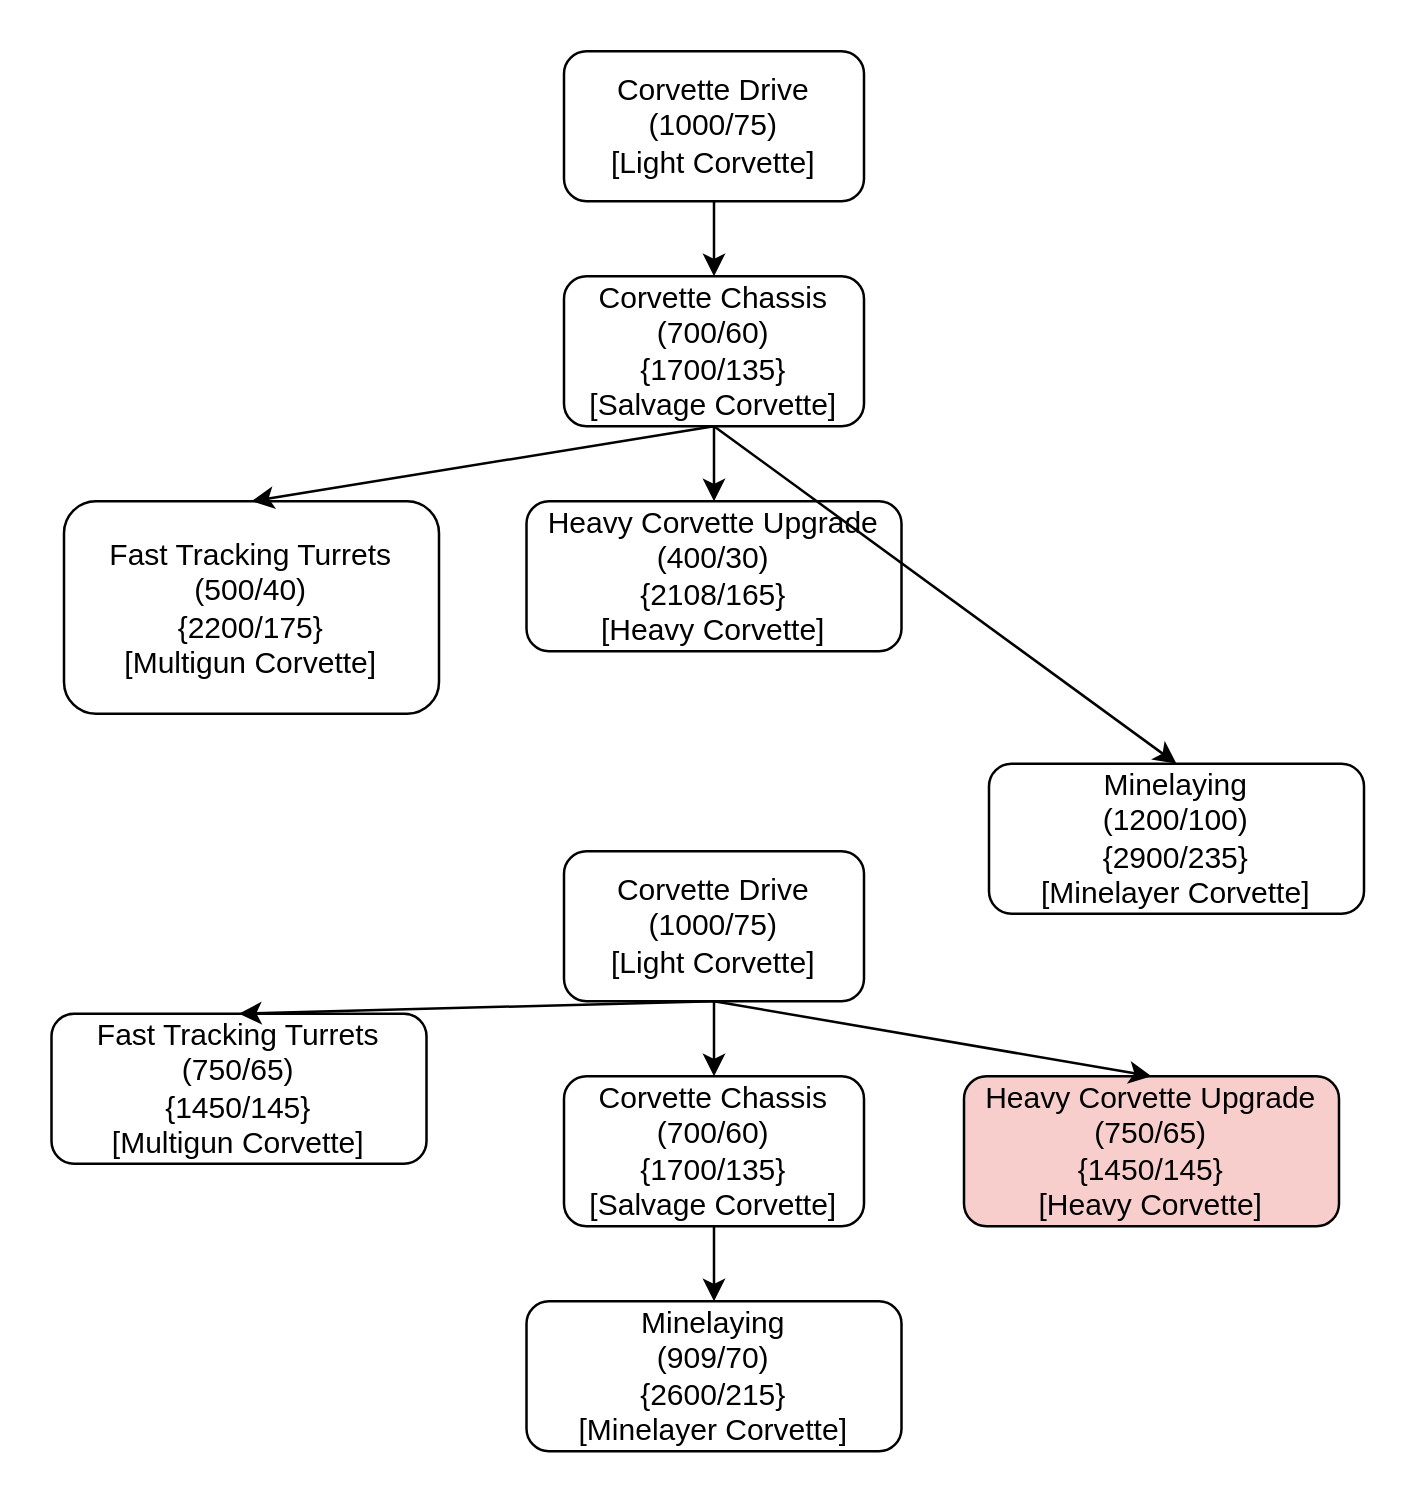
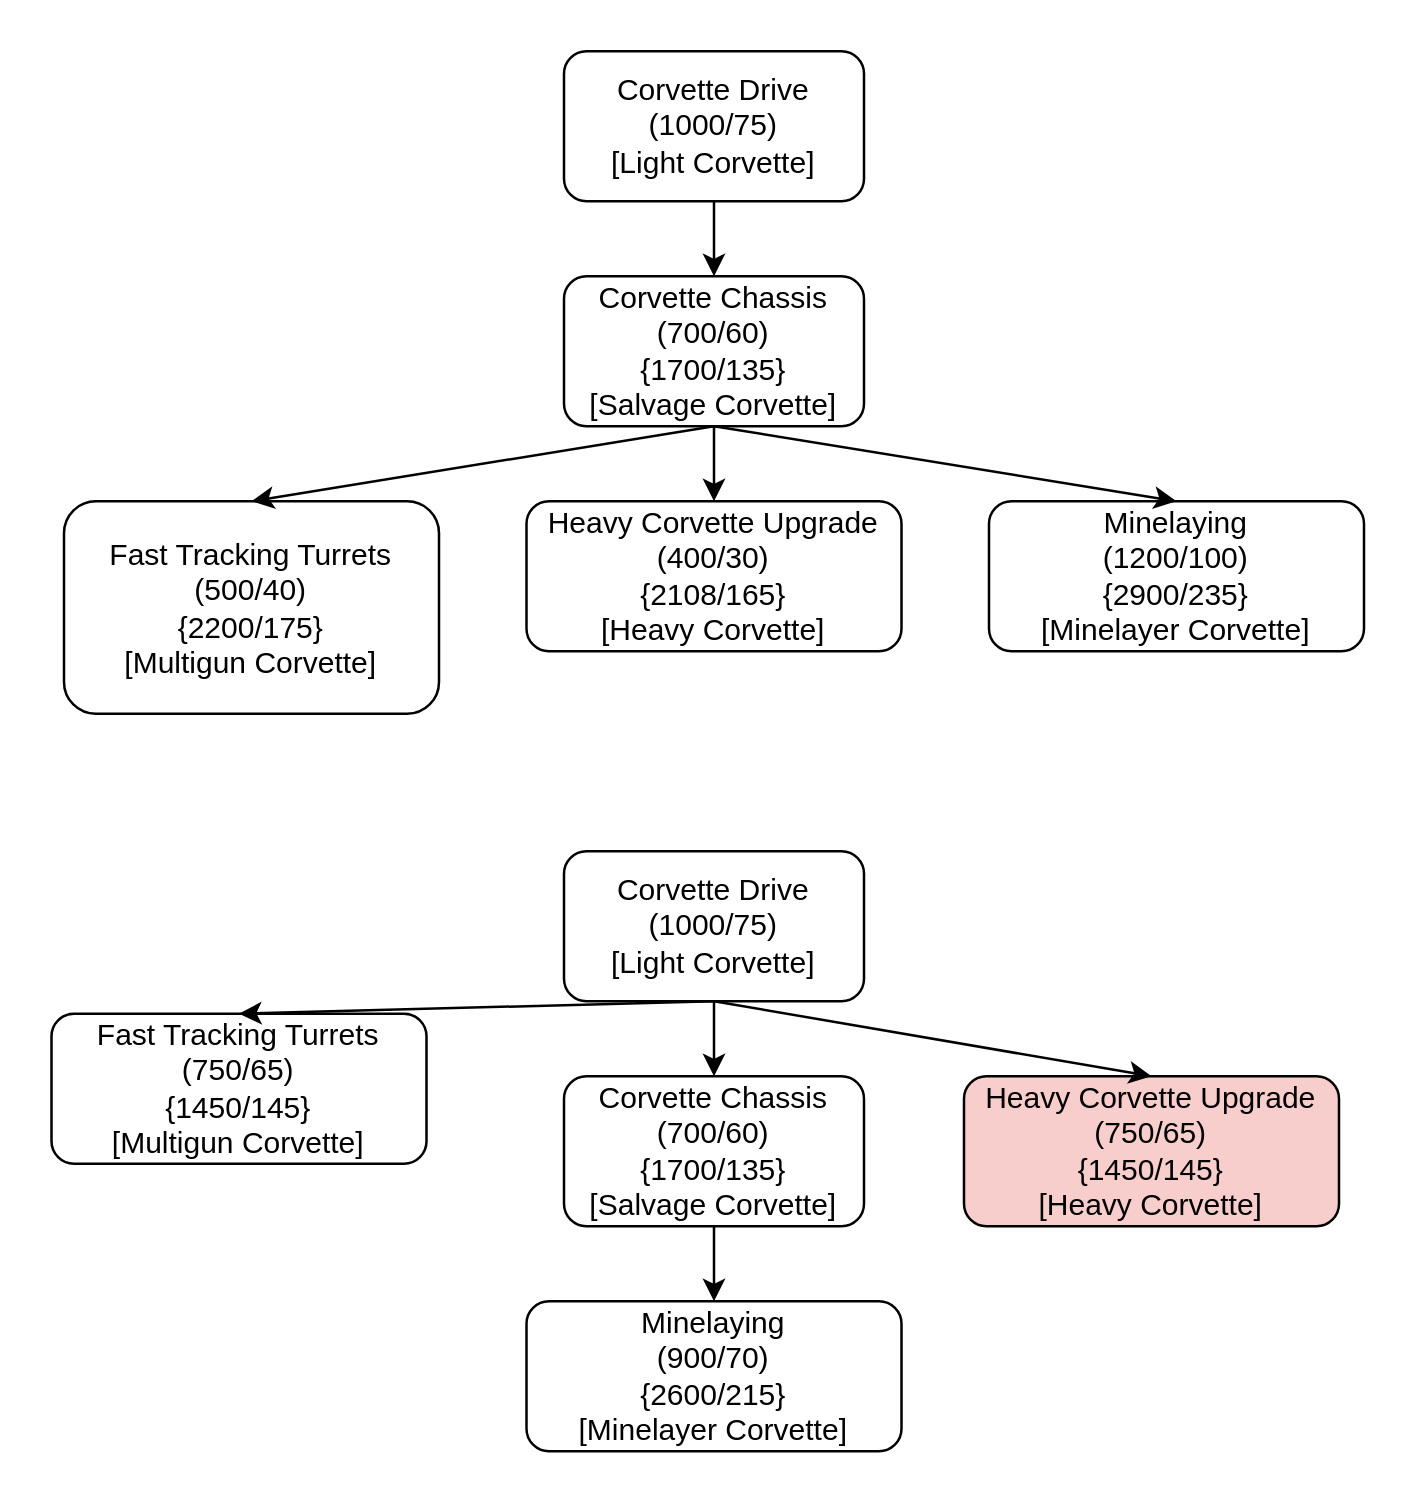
(1176, 839) -> (1176, 576)
(714, 1376) -> (714, 1376)
